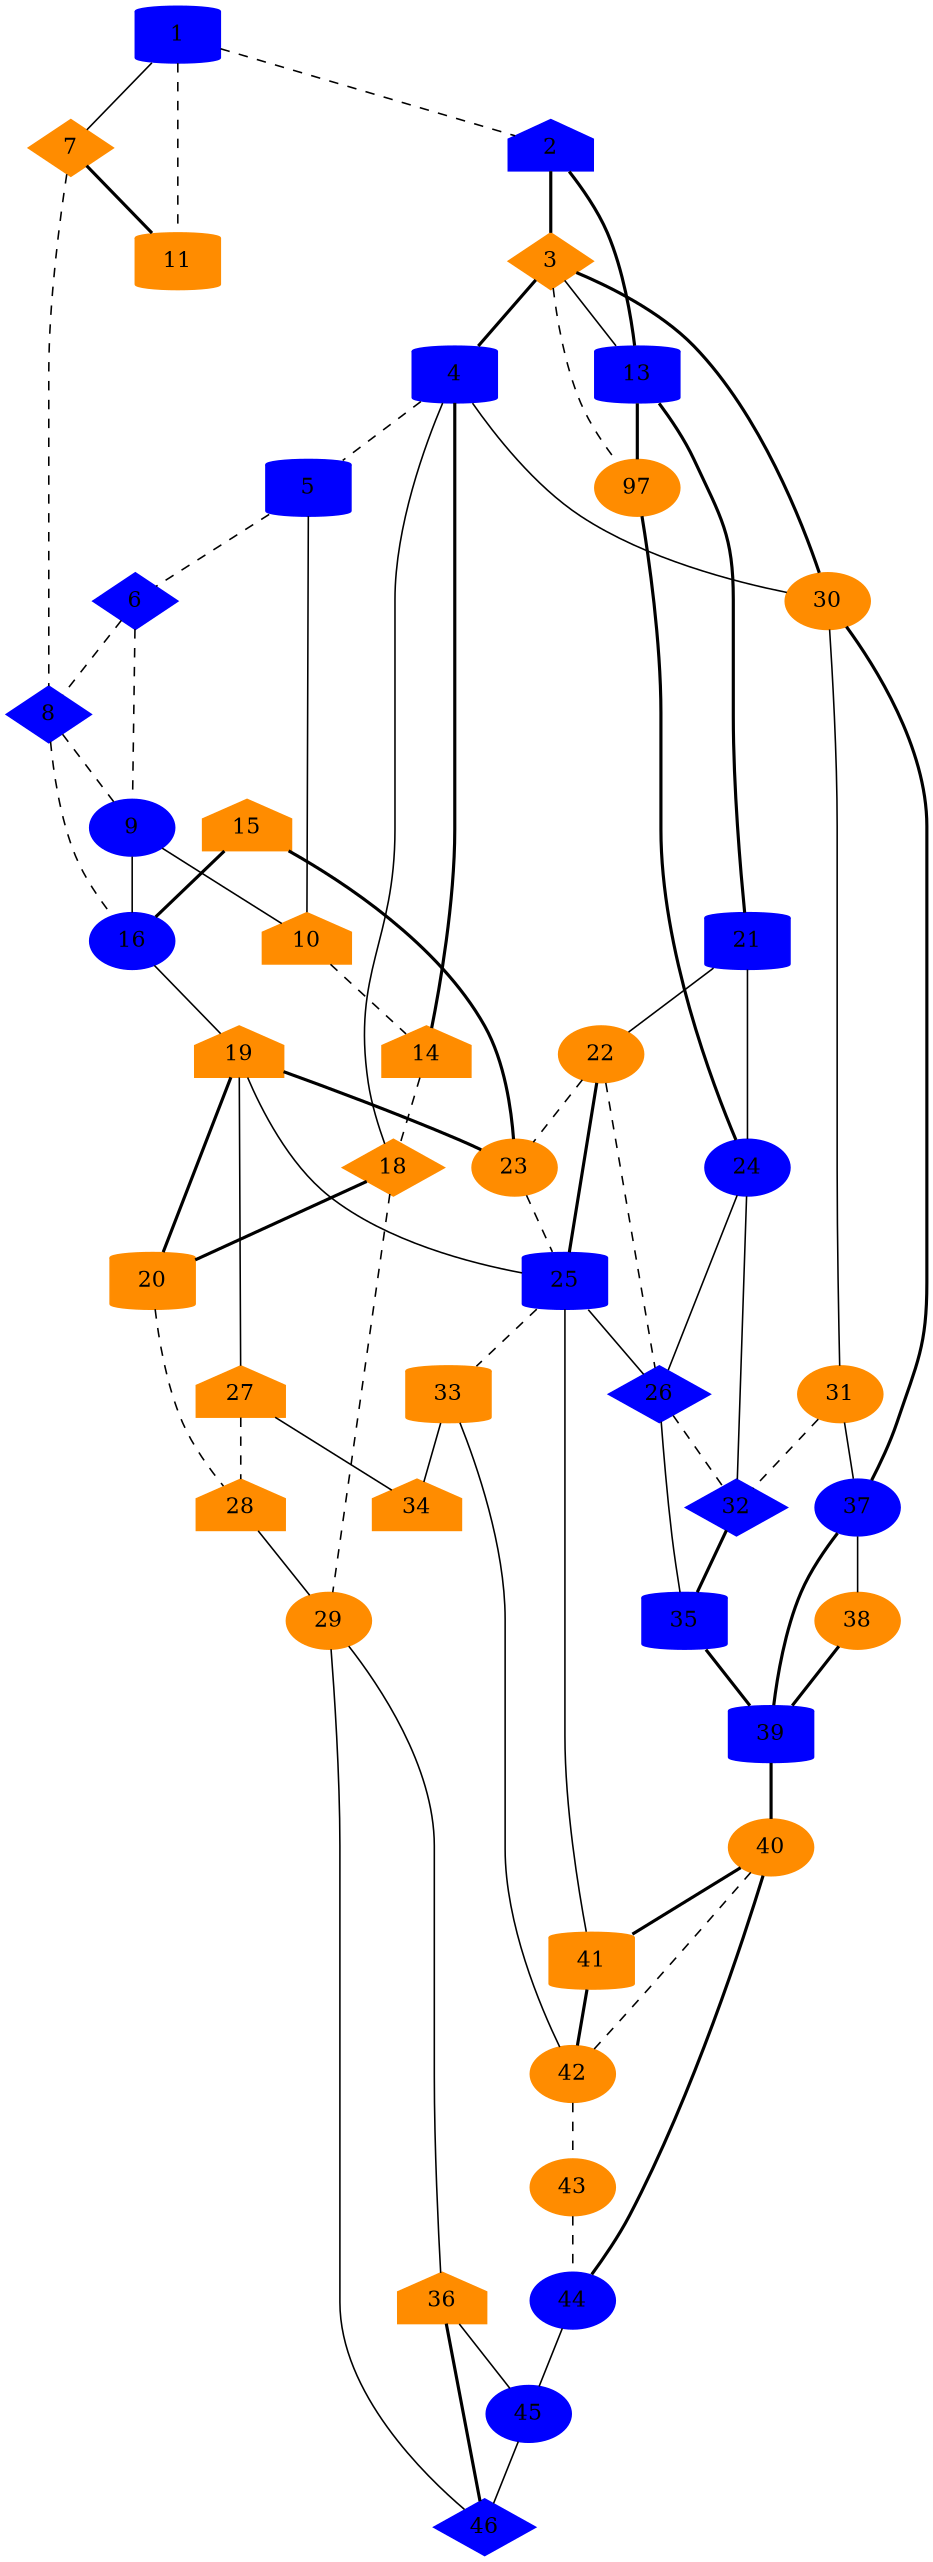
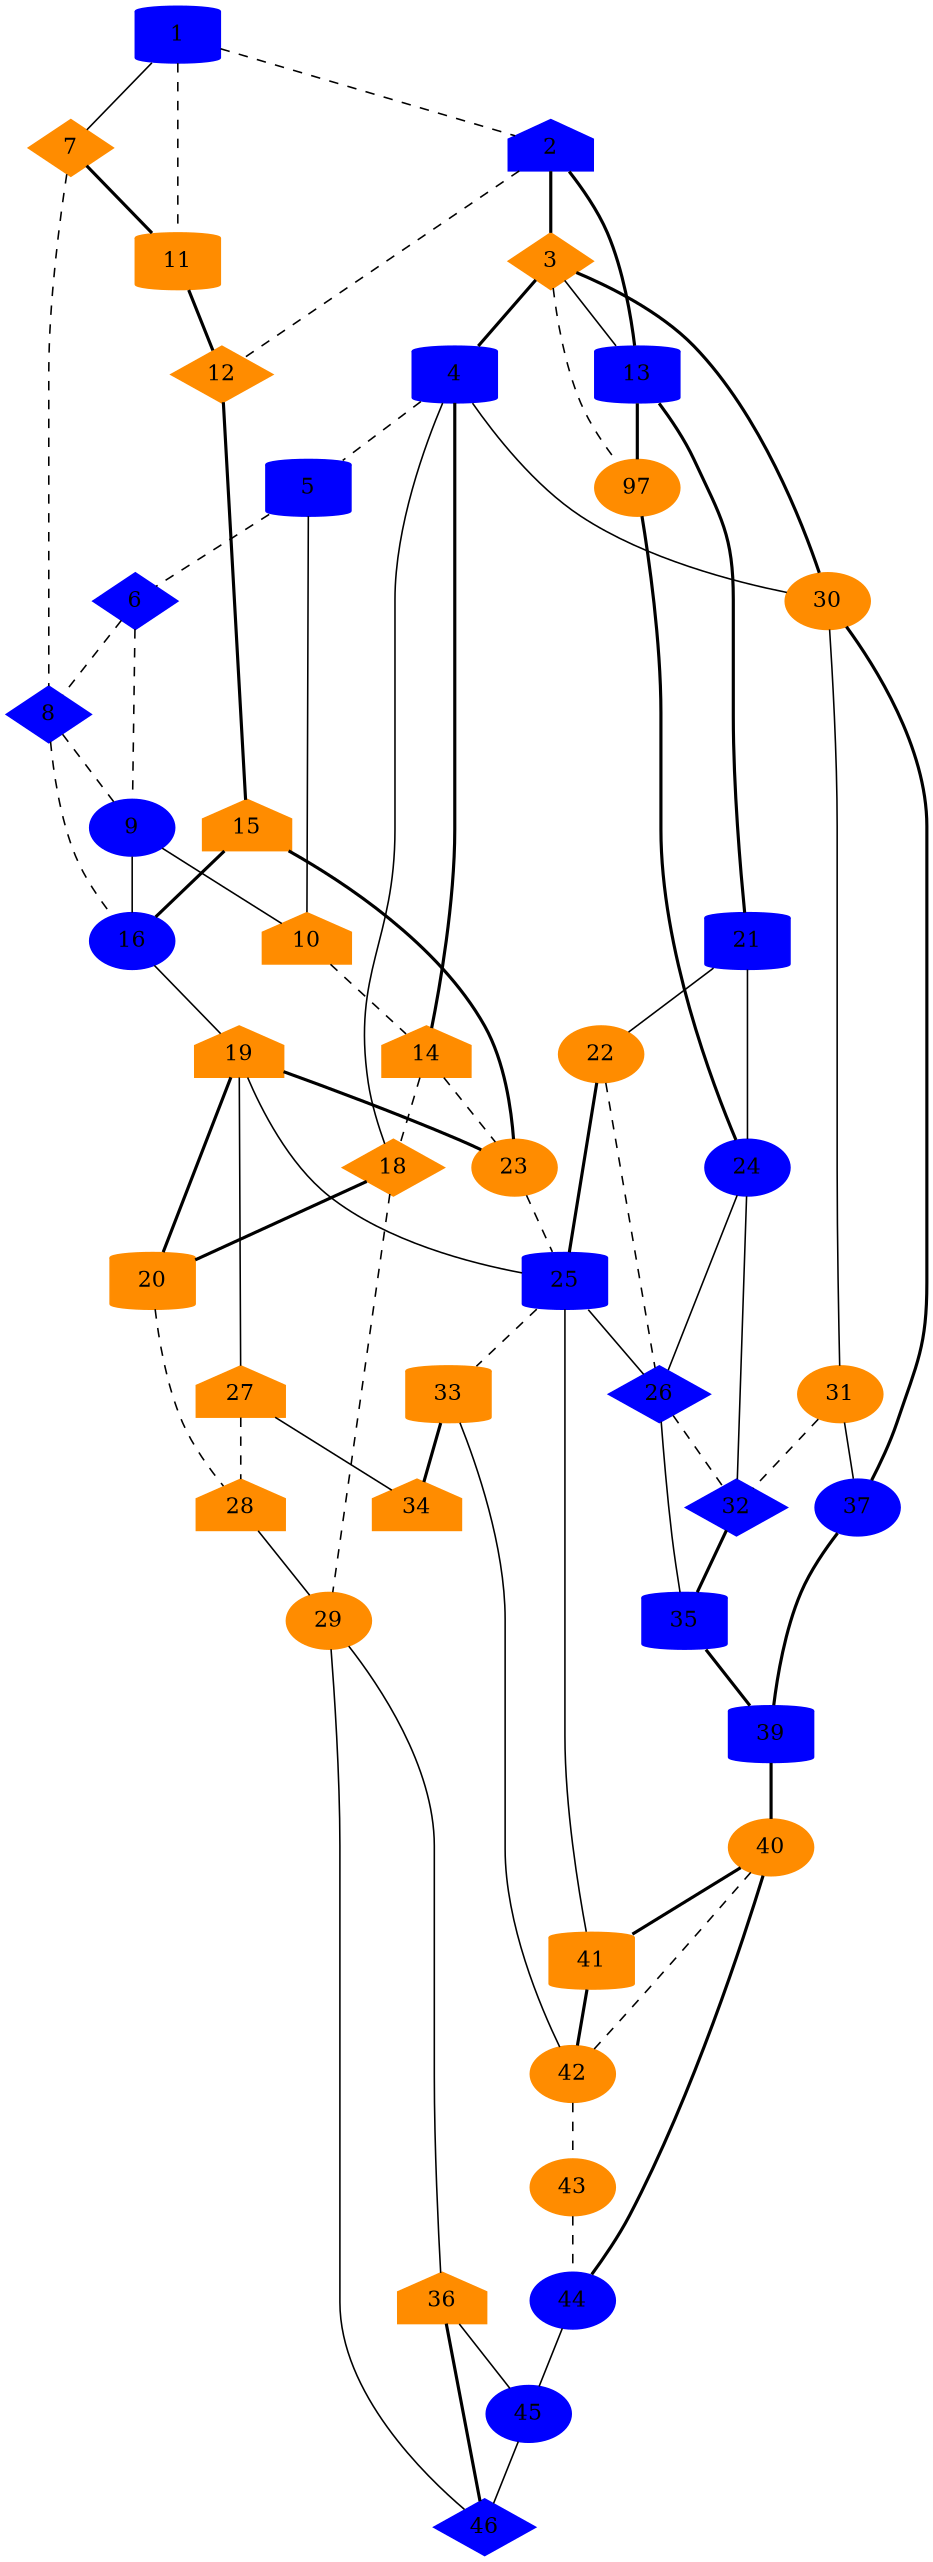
none -> (222, 375)
(558, 1111) -> (470, 1110)
(432, 1453) -> (432, 1453)
(858, 1621) -> none
